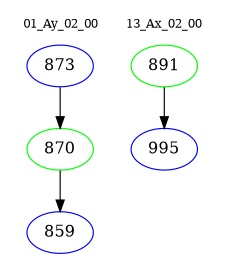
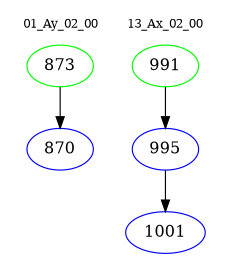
(60, 66) -> (60, 66)
(164, 66) -> (165, 66)
(60, 149) -> (60, 149)
(60, 233) -> none
none -> (165, 233)
